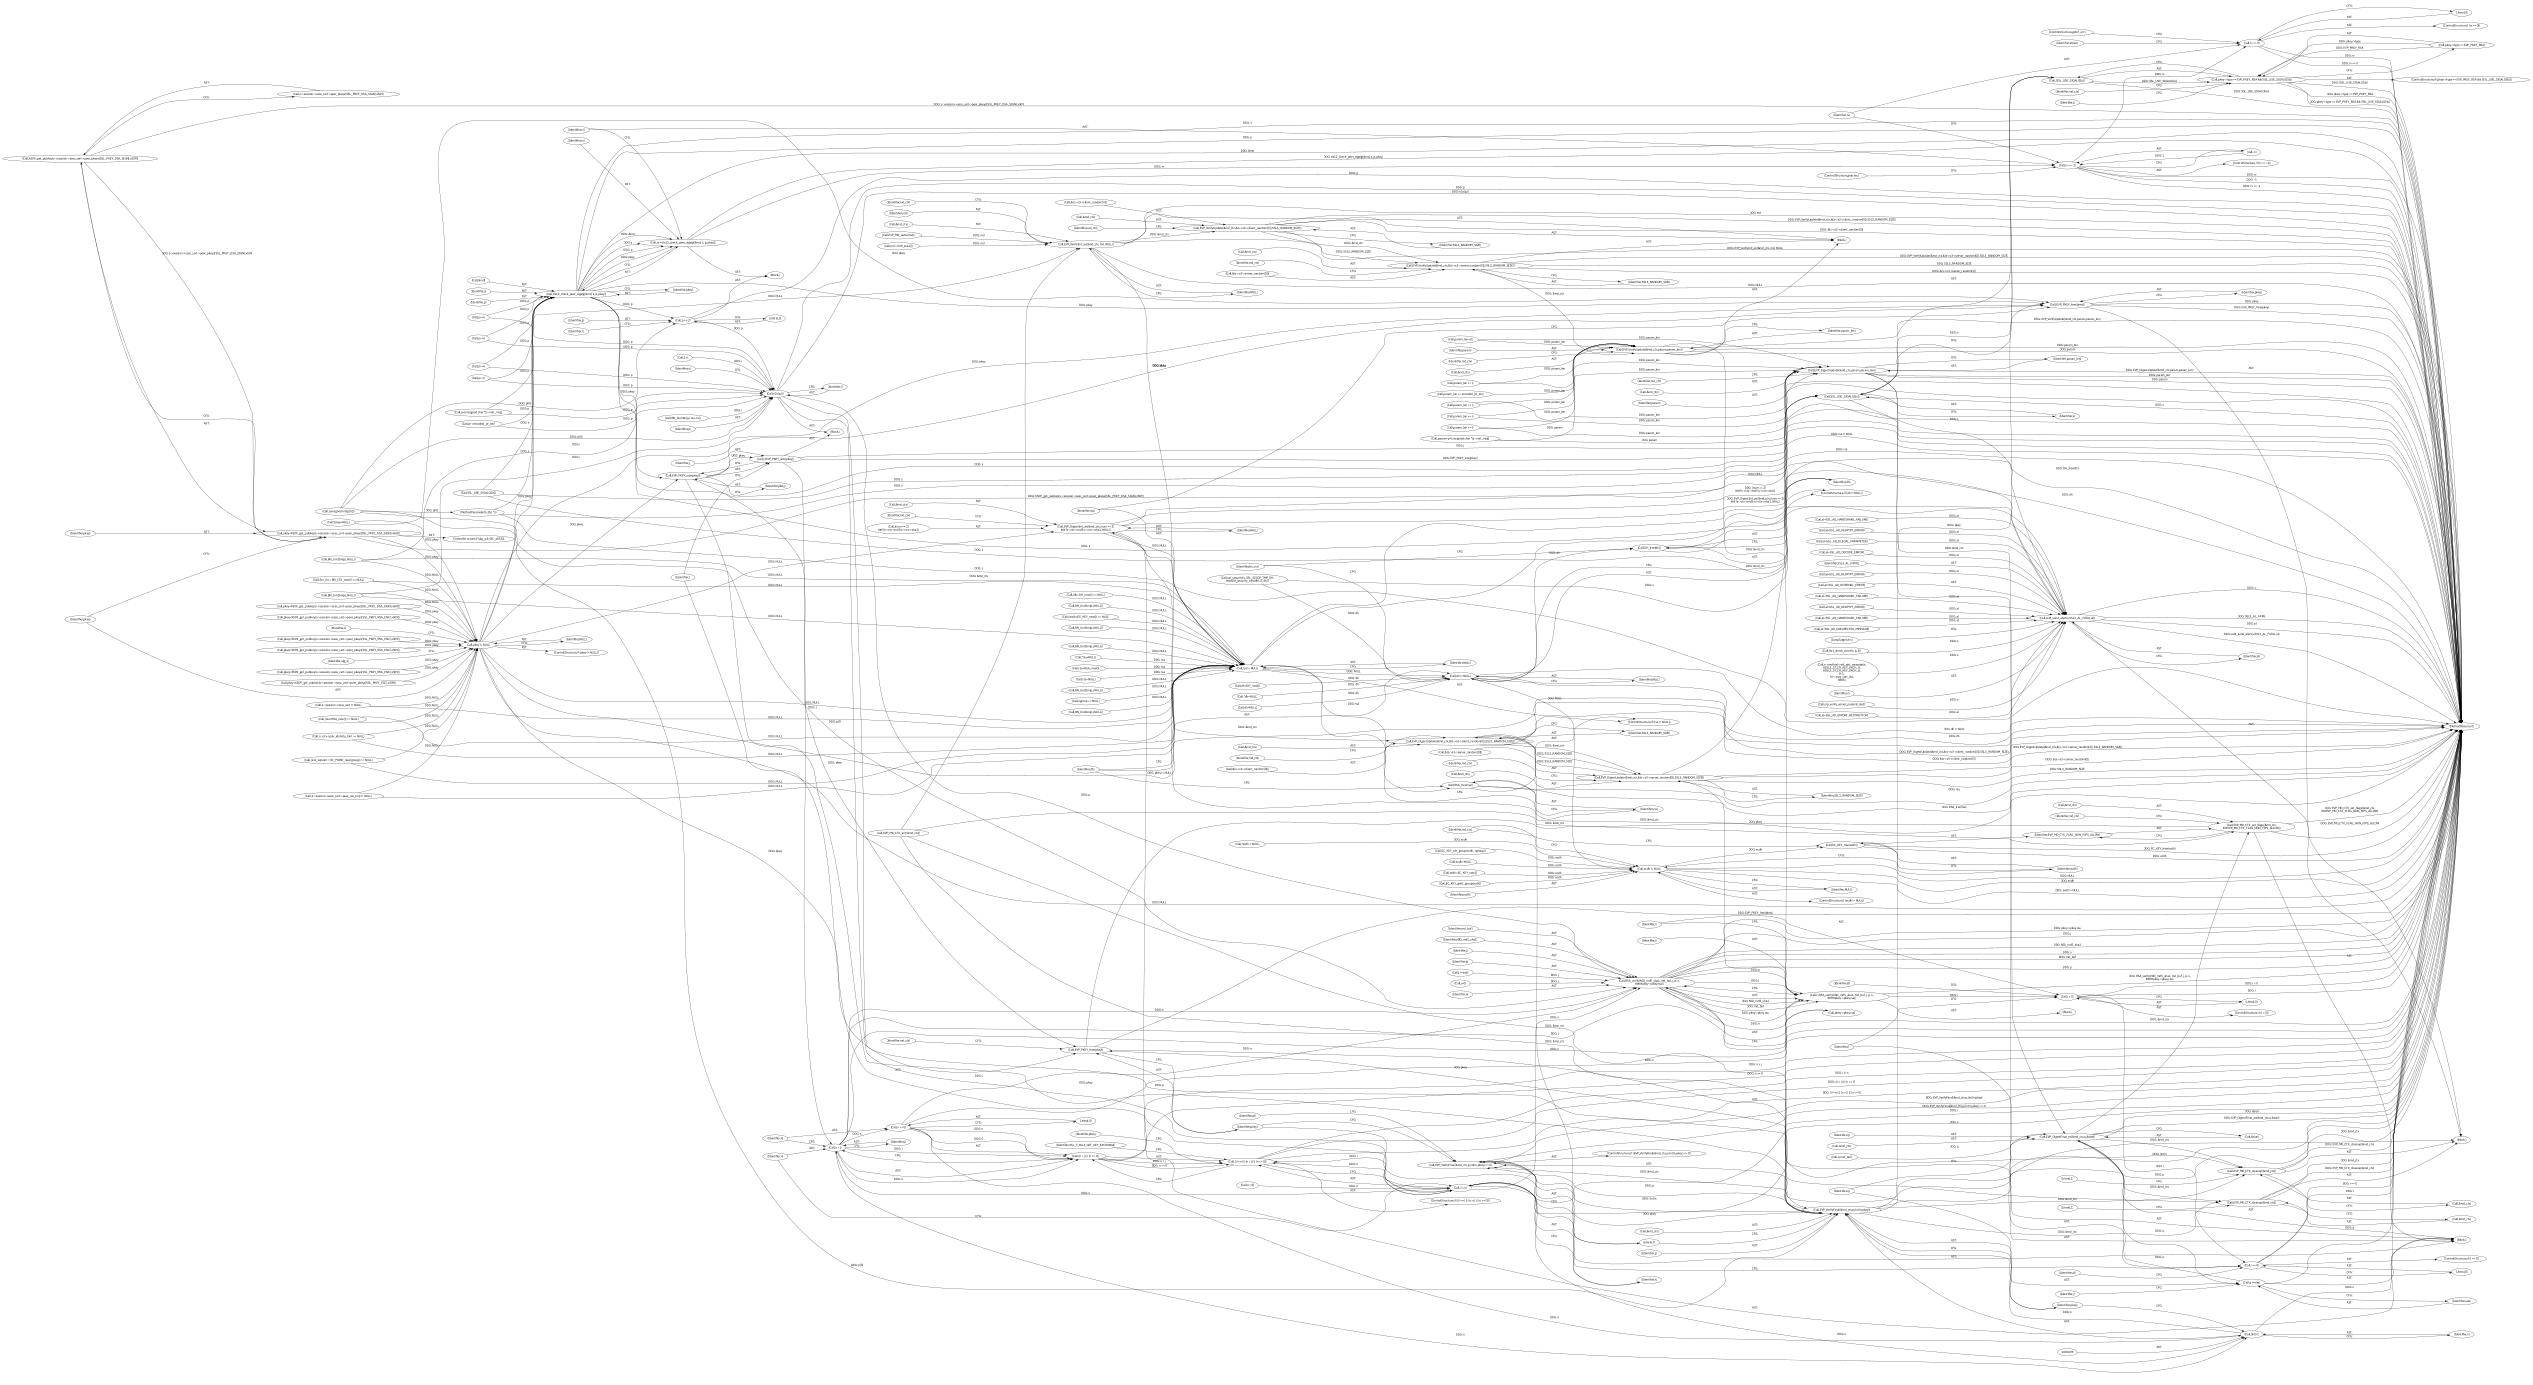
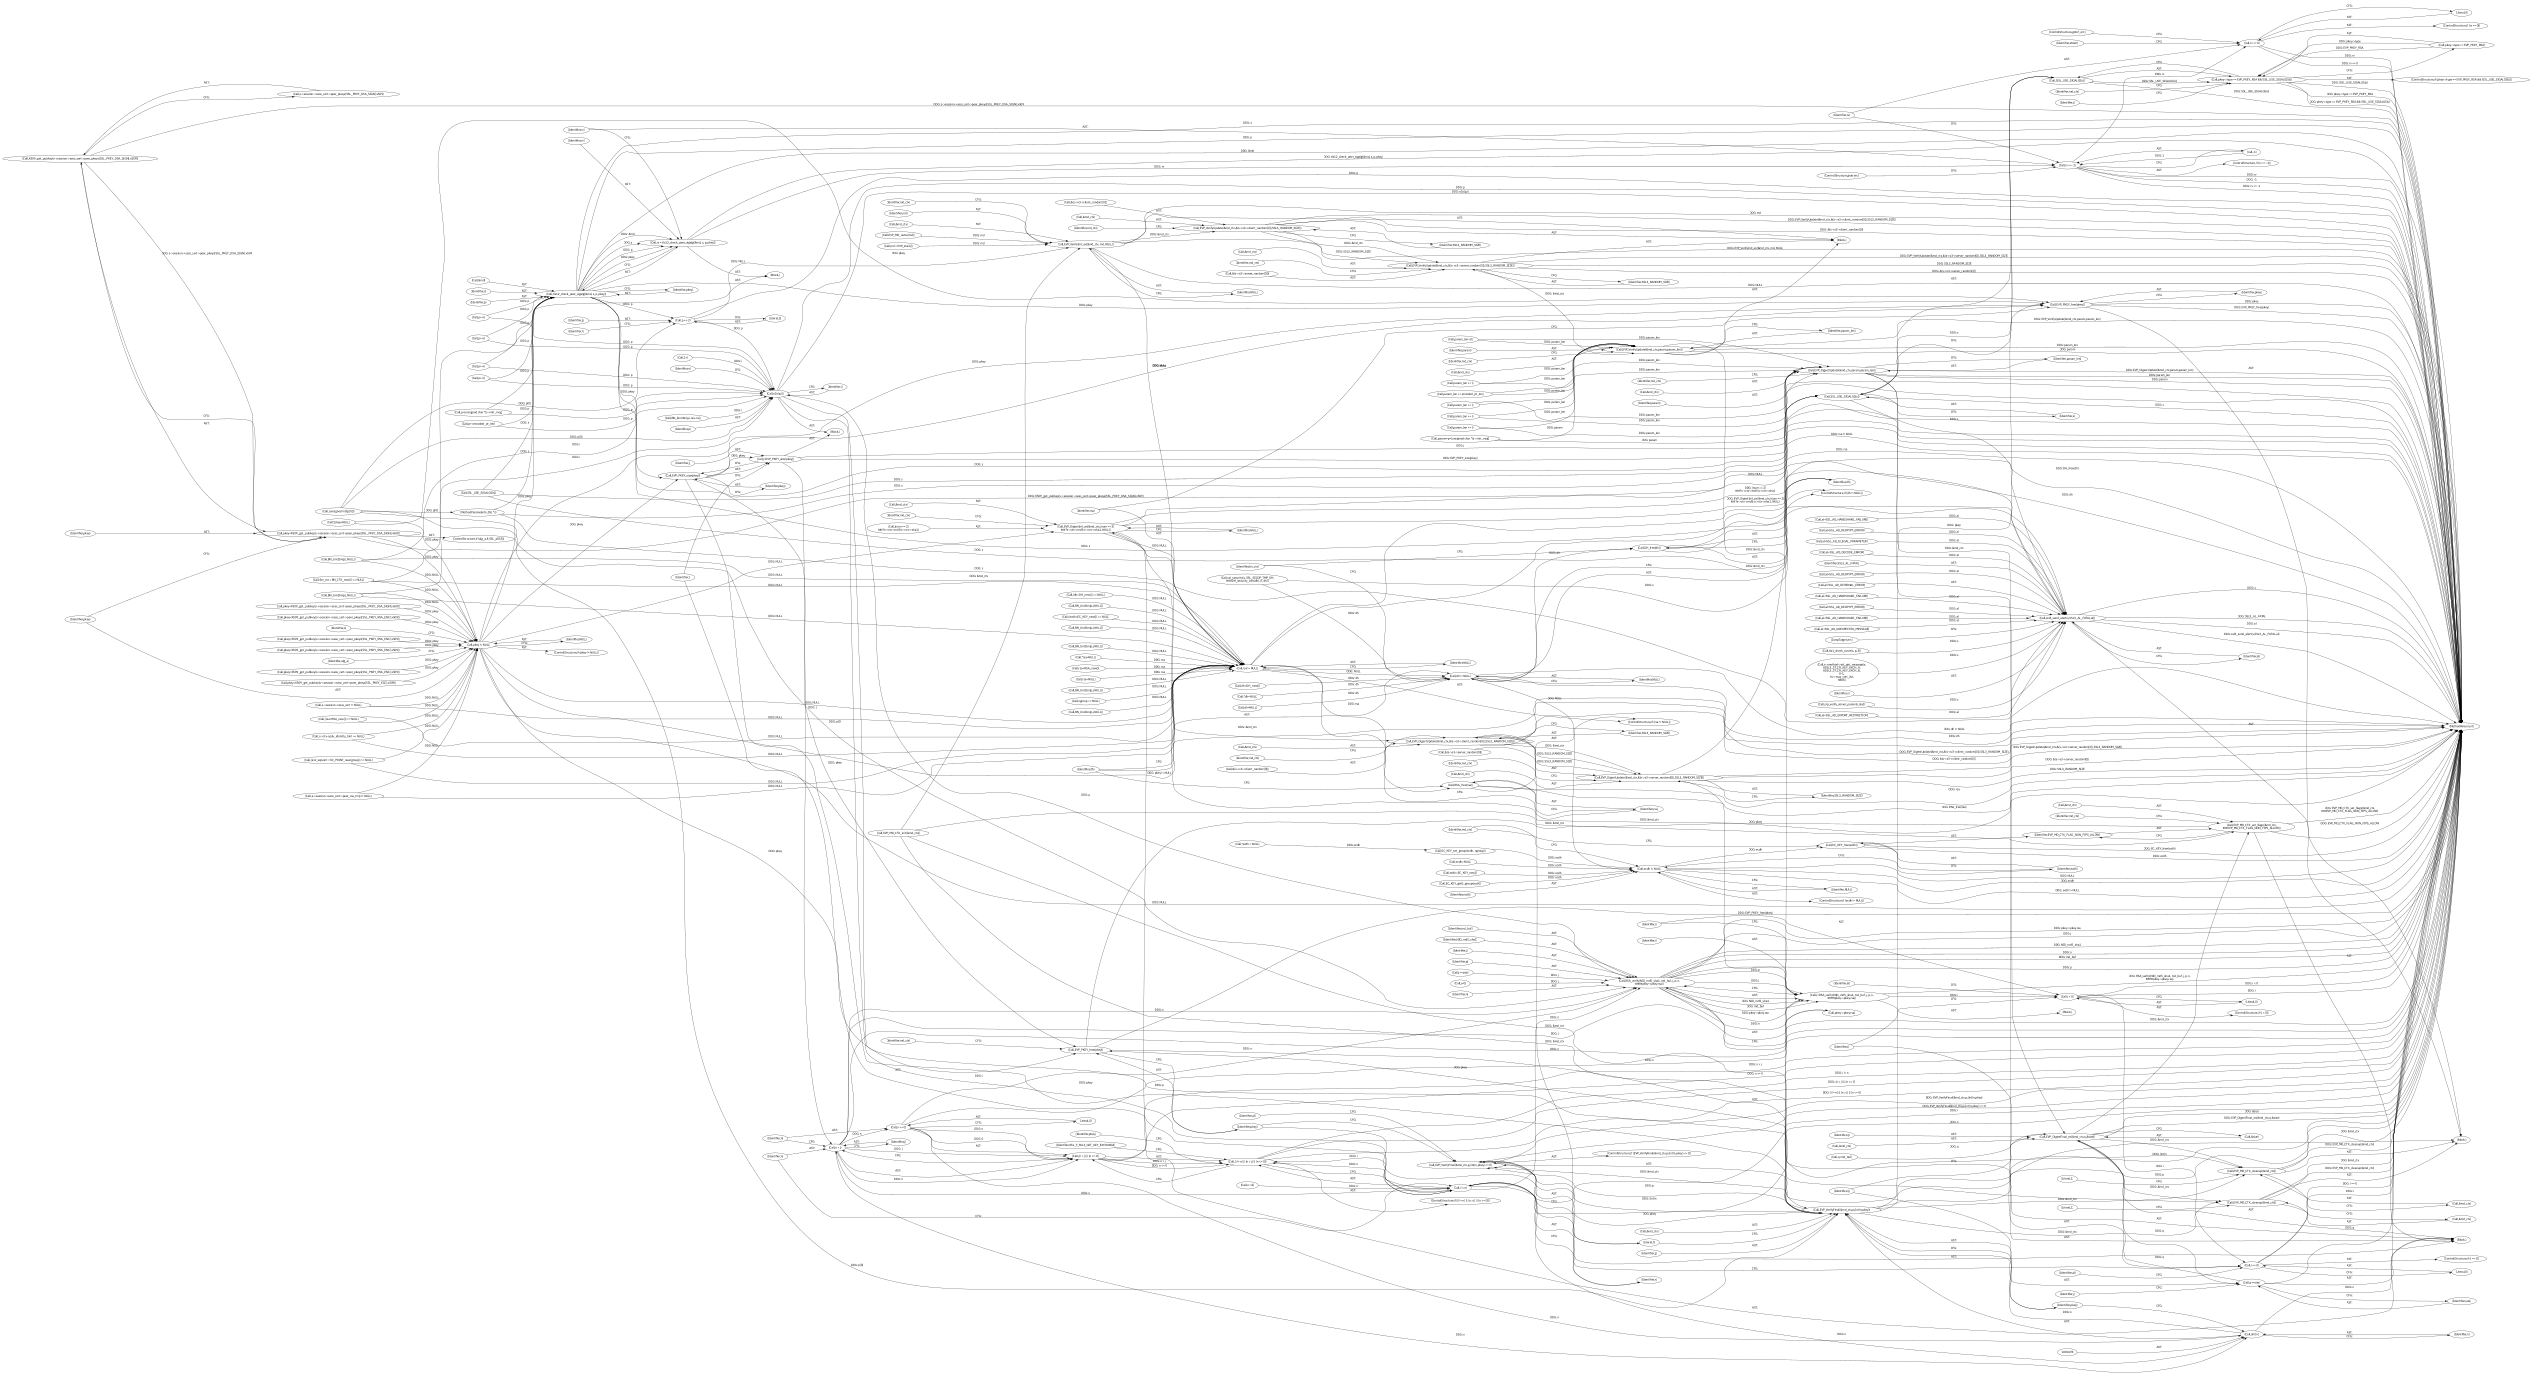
(640, 308) -> (620, 303)
none -> (1569, 383)
(1452, 841) -> (1345, 847)
